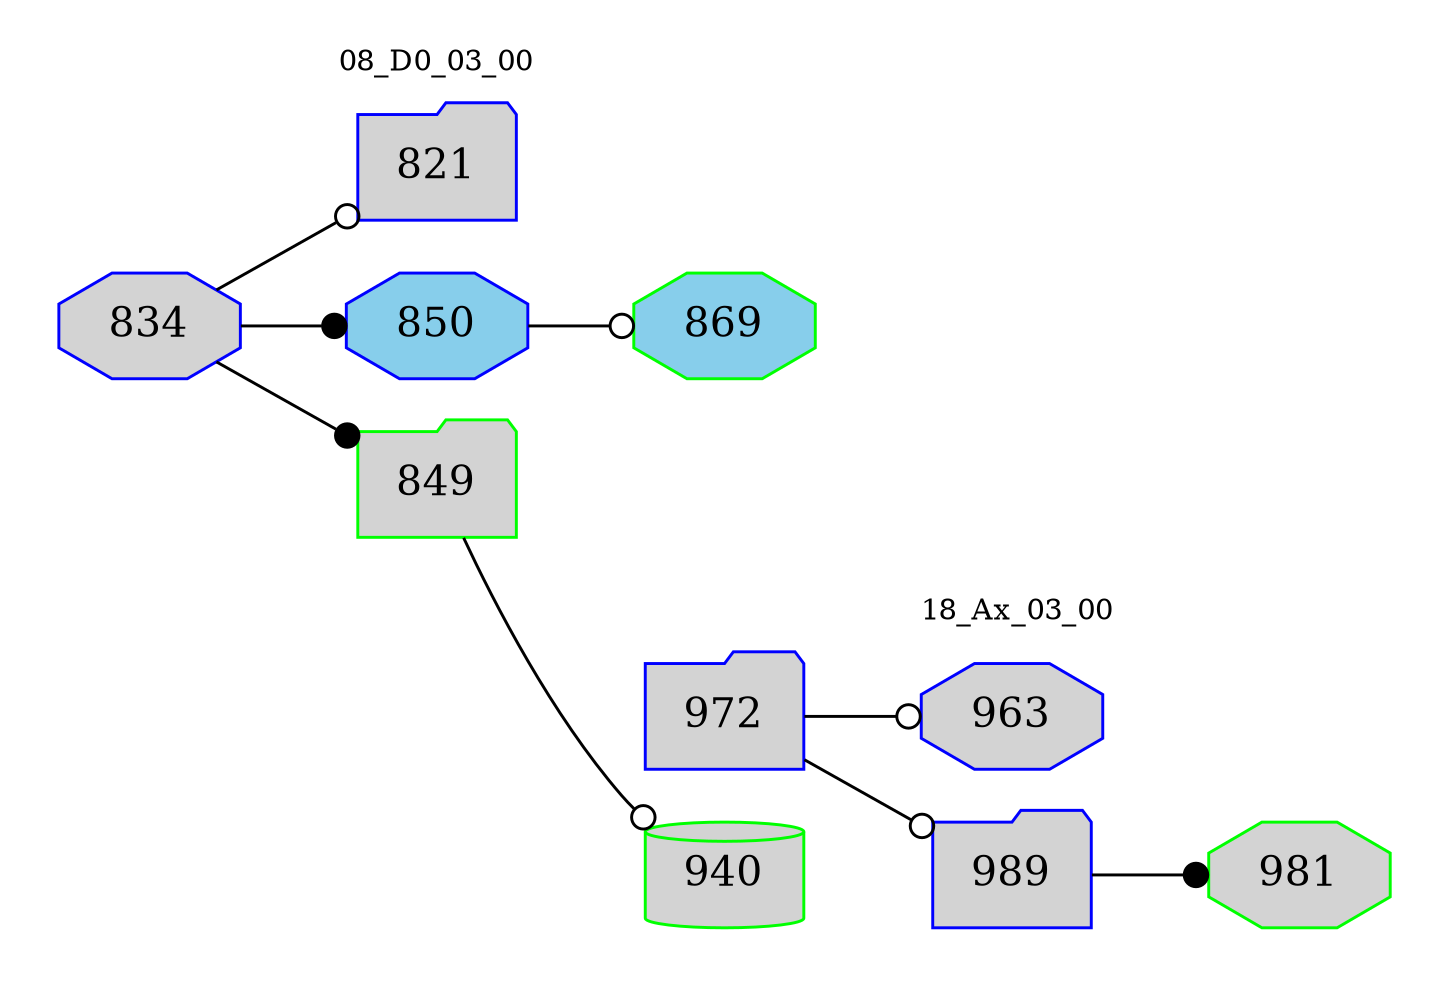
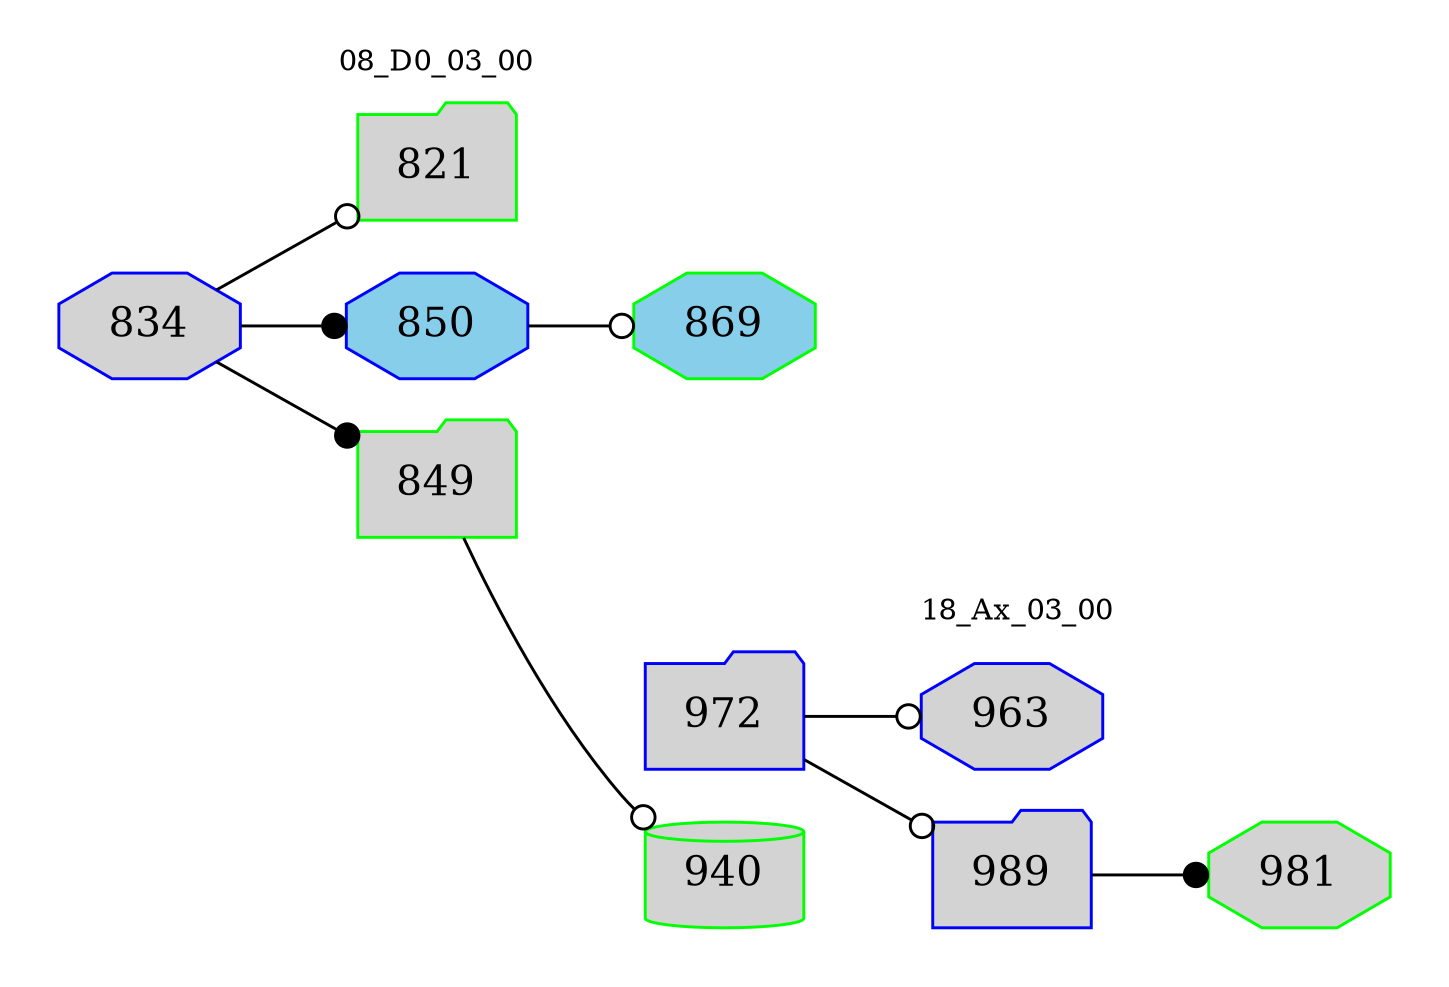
(437, 167) -> (437, 167)
